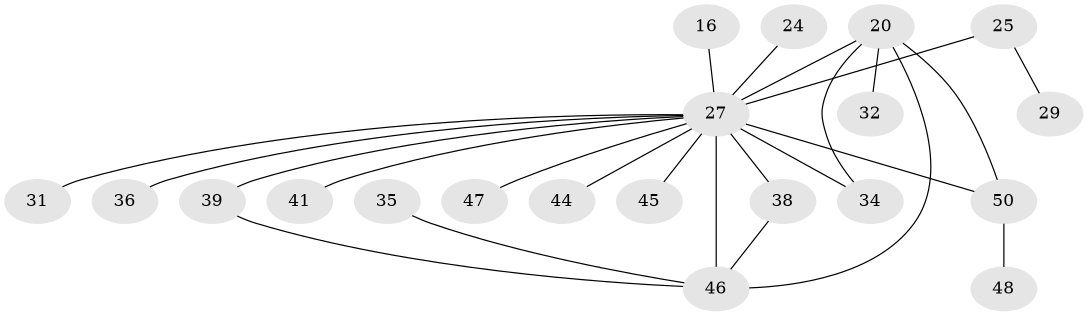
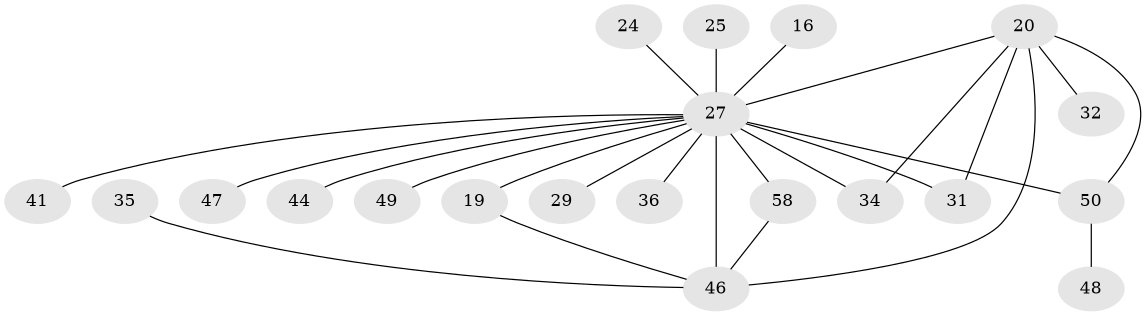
(1027, 70) -> (639, 158)
none -> (991, 114)
(212, 202) -> (475, 202)
(649, 202) -> (387, 202)
(783, 202) -> (783, 202)
